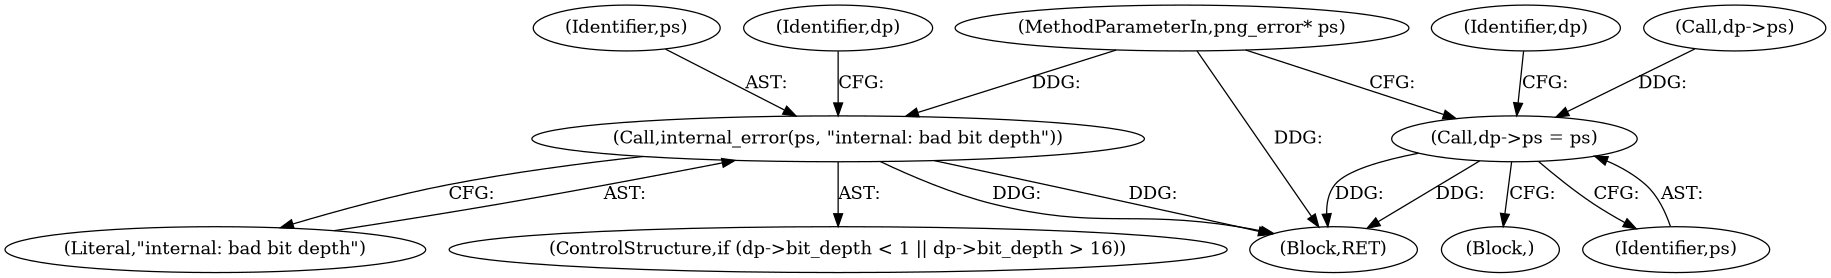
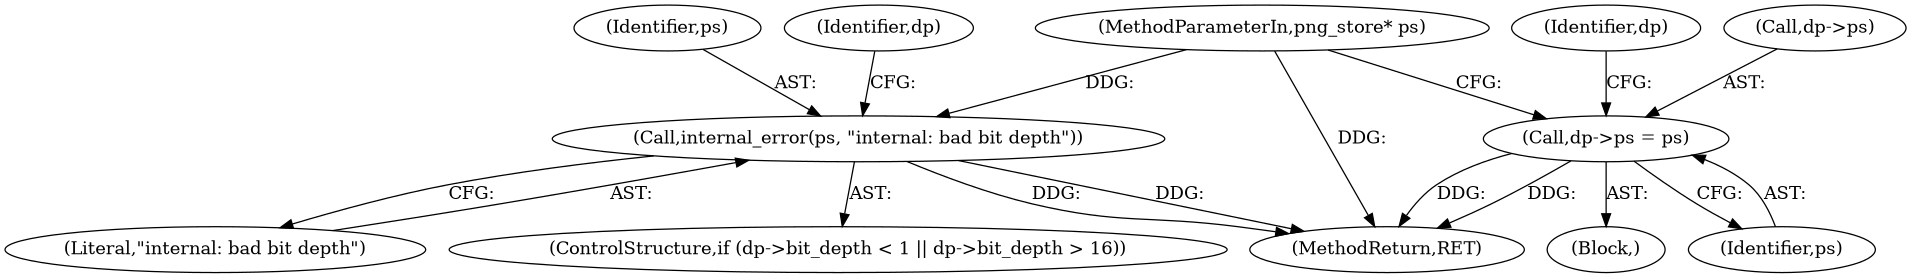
(1182, 28) -> (1262, 28)
(1665, 83) -> (1748, 83)
(1535, 194) -> (1630, 194)
(1334, 250) -> (1387, 250)
